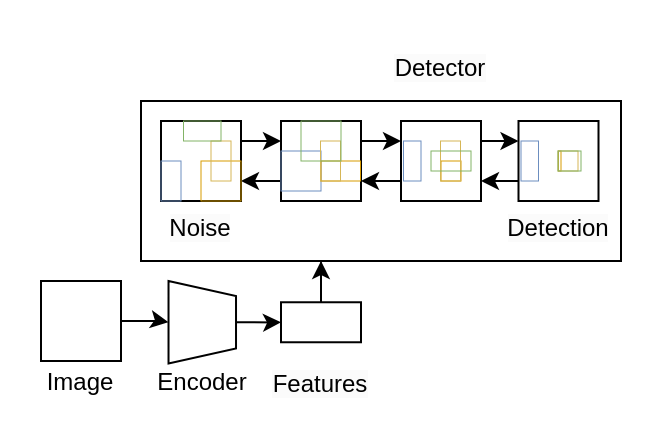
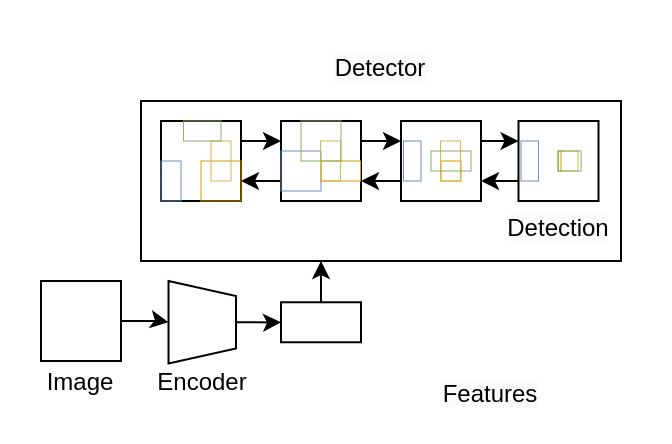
(441, 61) -> (381, 61)
(201, 221) -> none
(321, 379) -> (491, 389)
